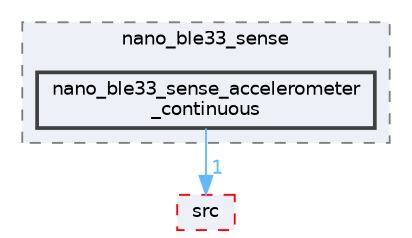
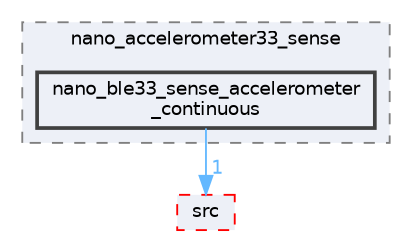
(206, 40) -> (206, 40)
